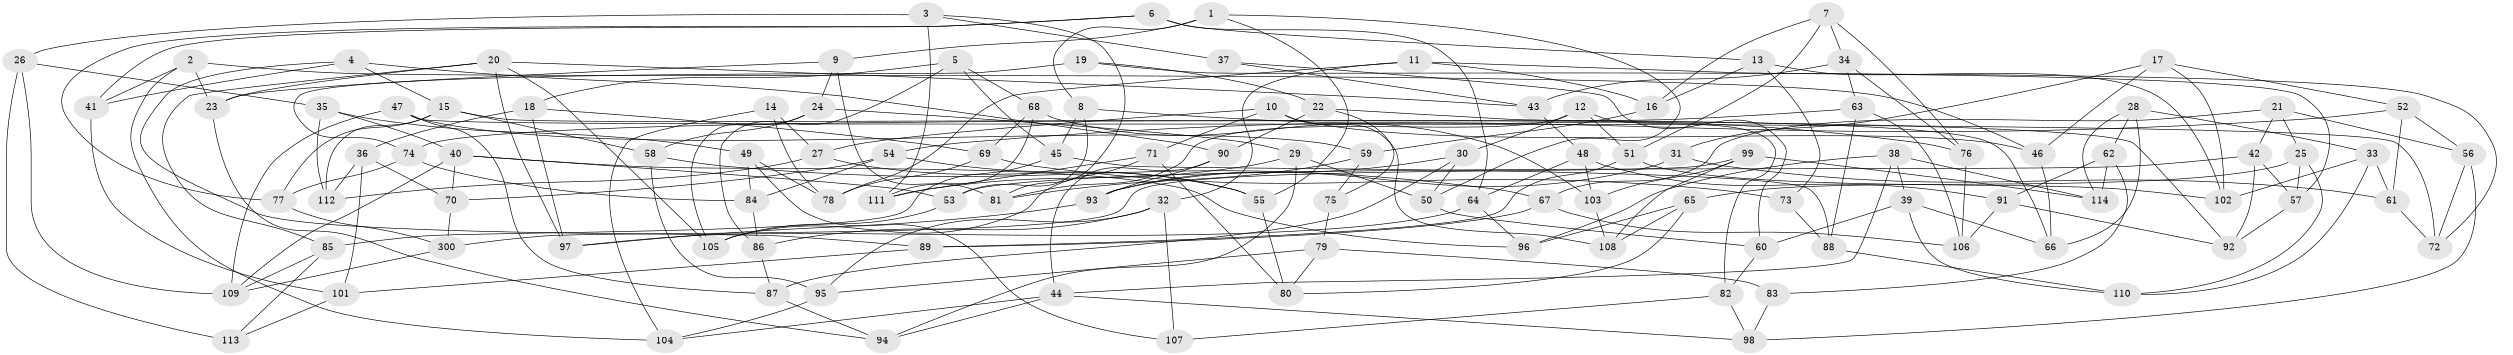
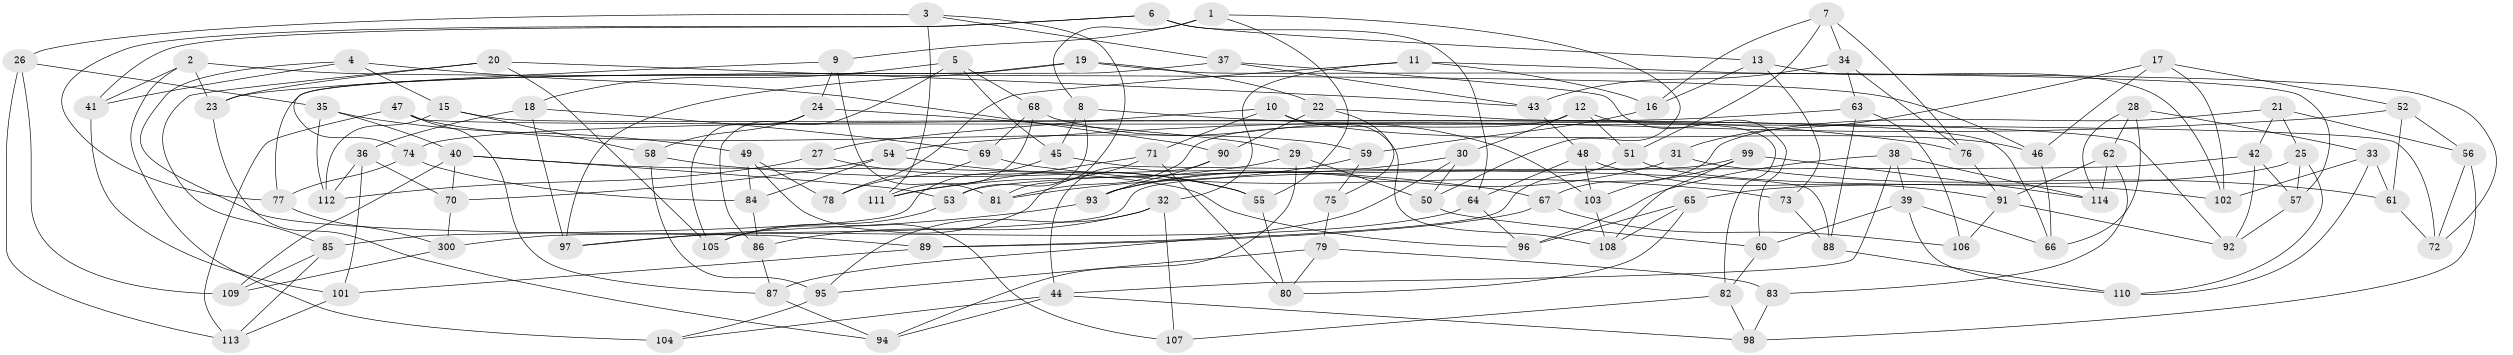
(771, 108) -> none
(327, 142) -> (703, 74)
(519, 153) -> (808, 87)
(270, 165) -> (244, 180)
(1964, 201) -> (1985, 178)
